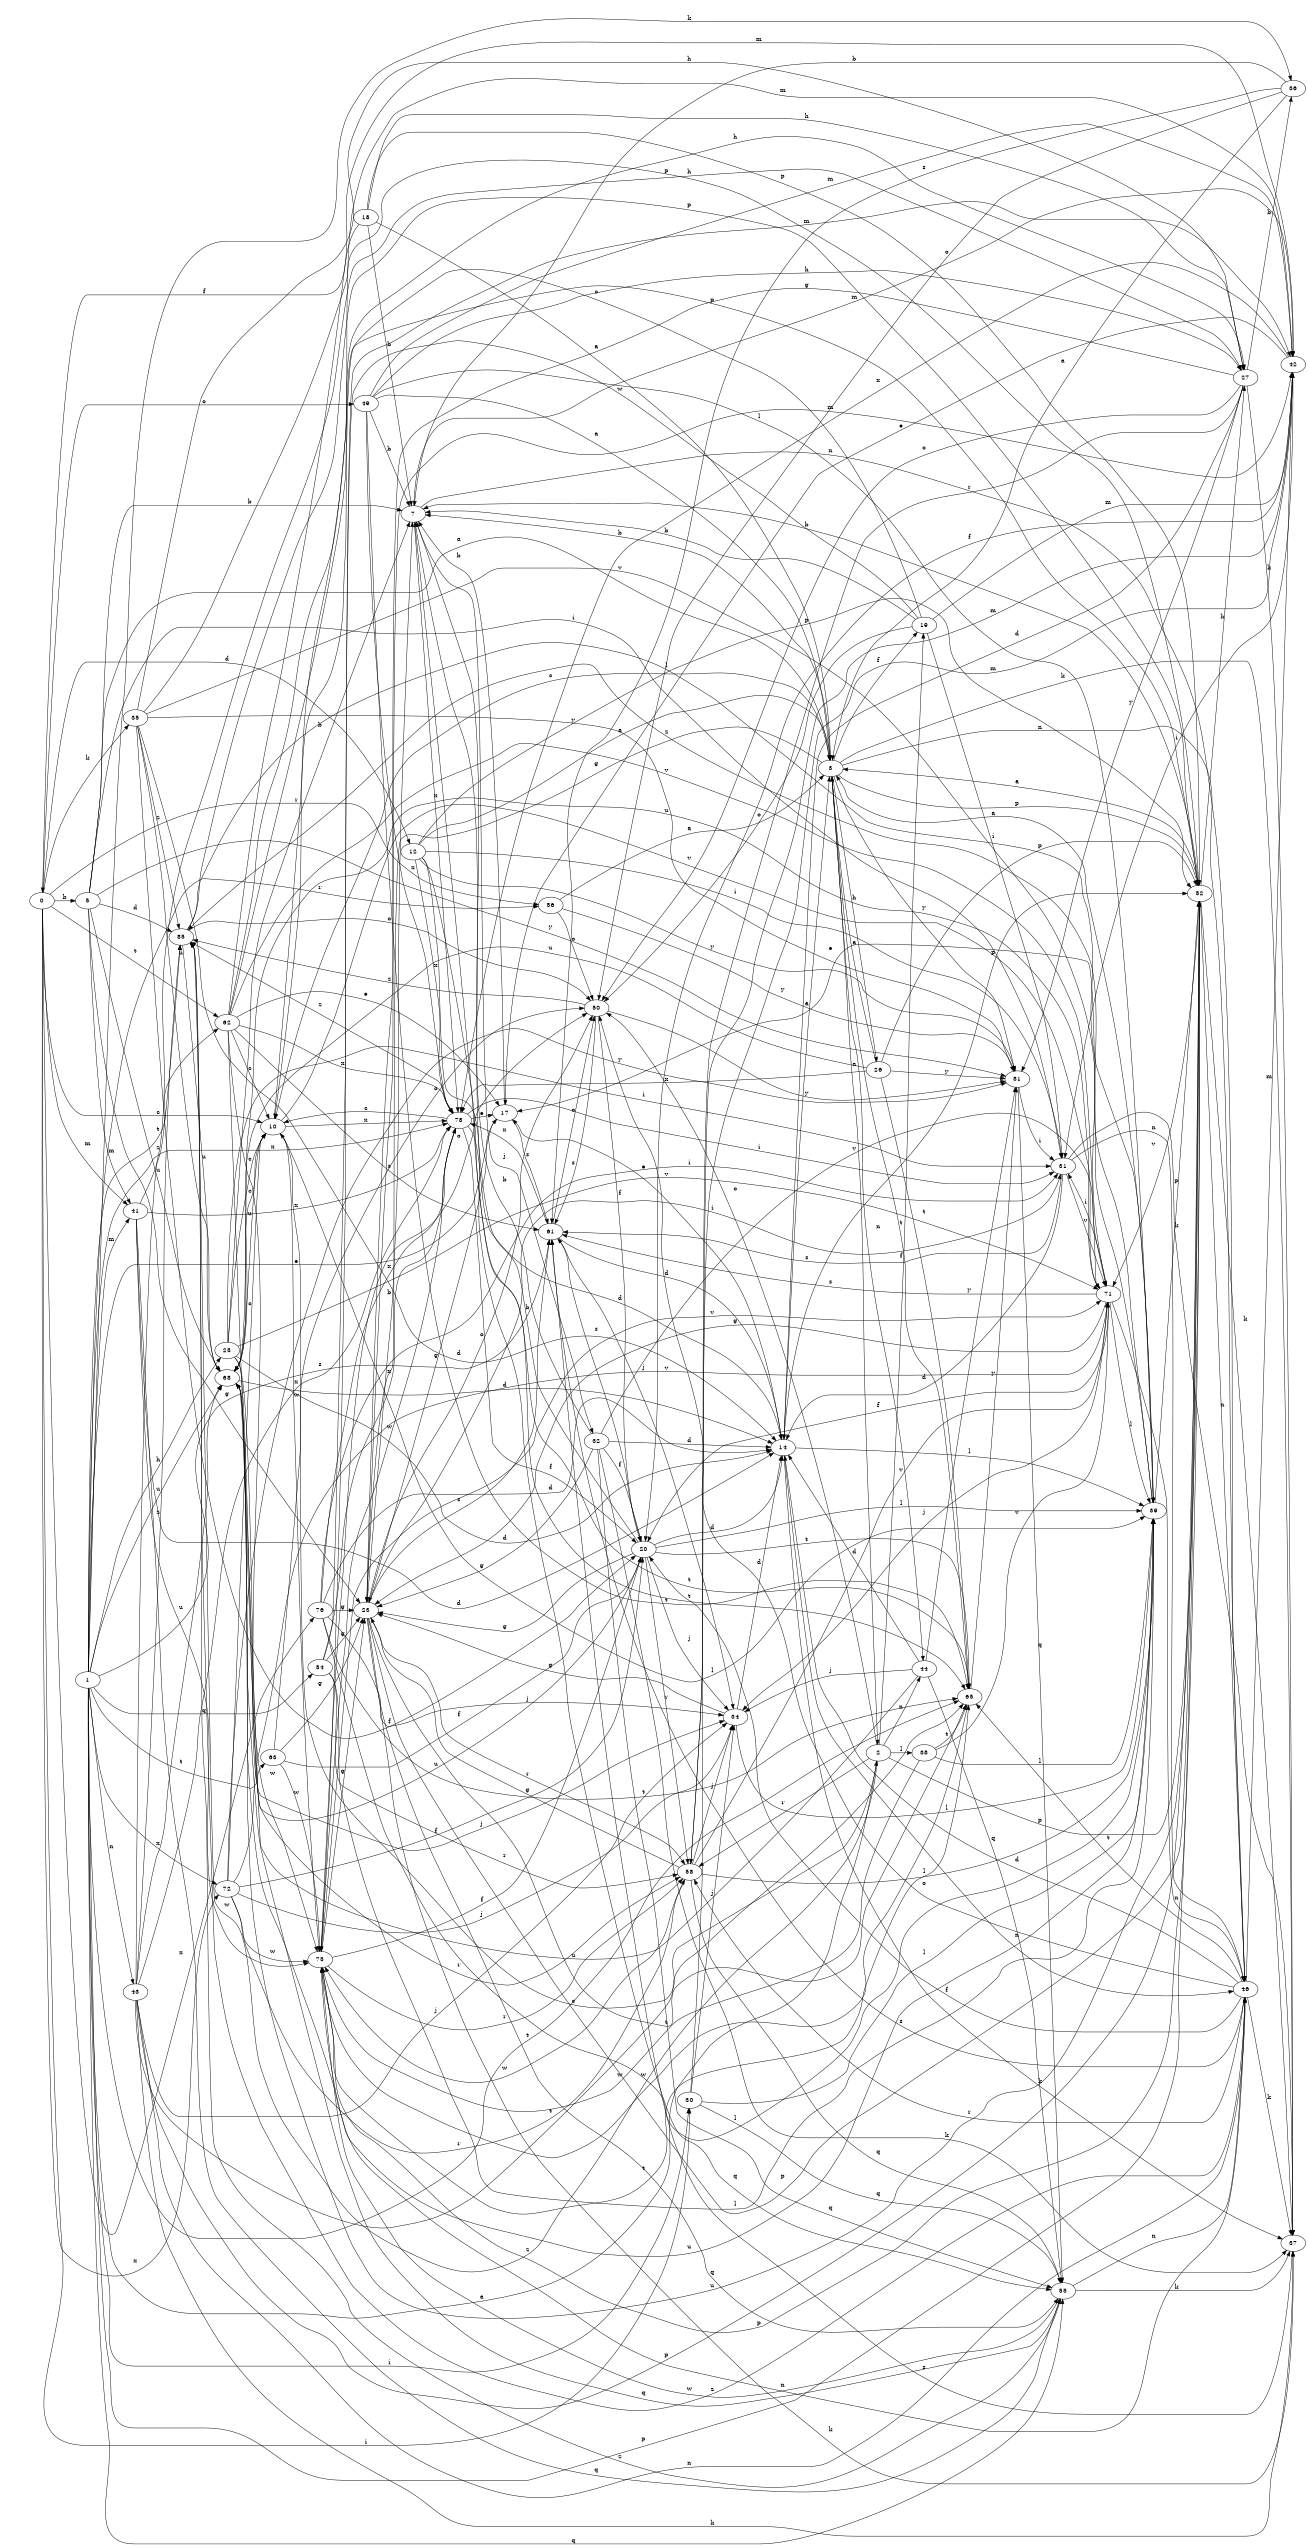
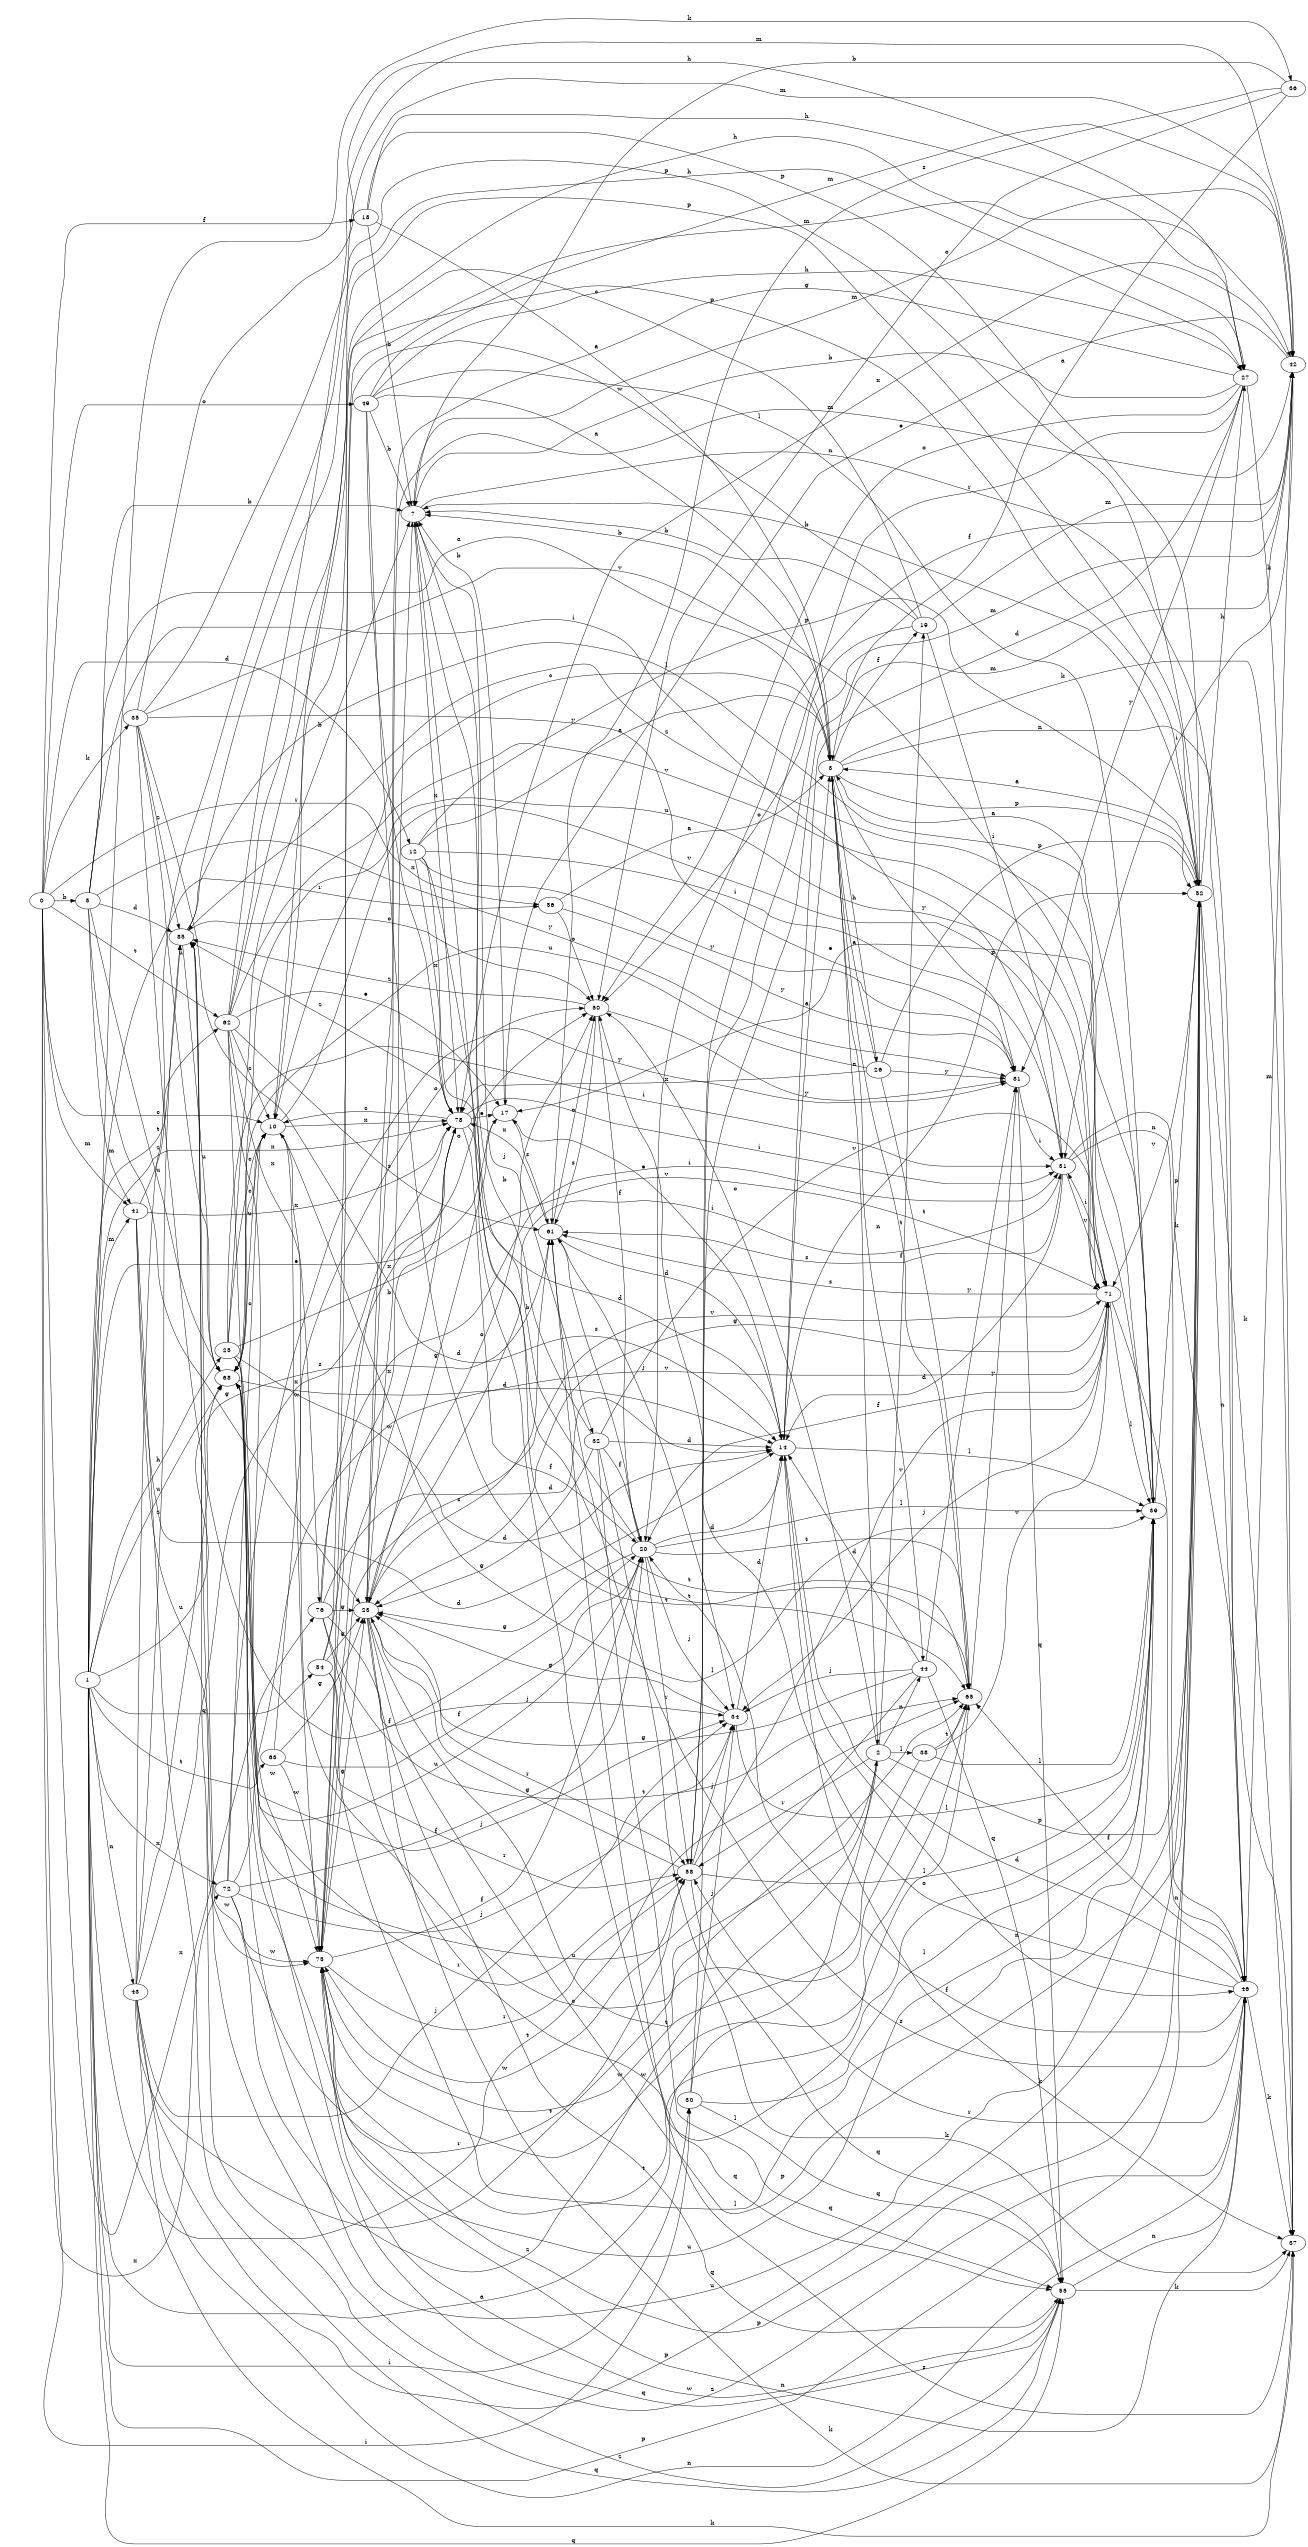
(1269, 236) -> (812, 365)
(63, 430) -> (54, 420)
(342, 1067) -> (304, 1308)
(394, 1145) -> (619, 1744)
(1109, 1838) -> (1109, 1838)
